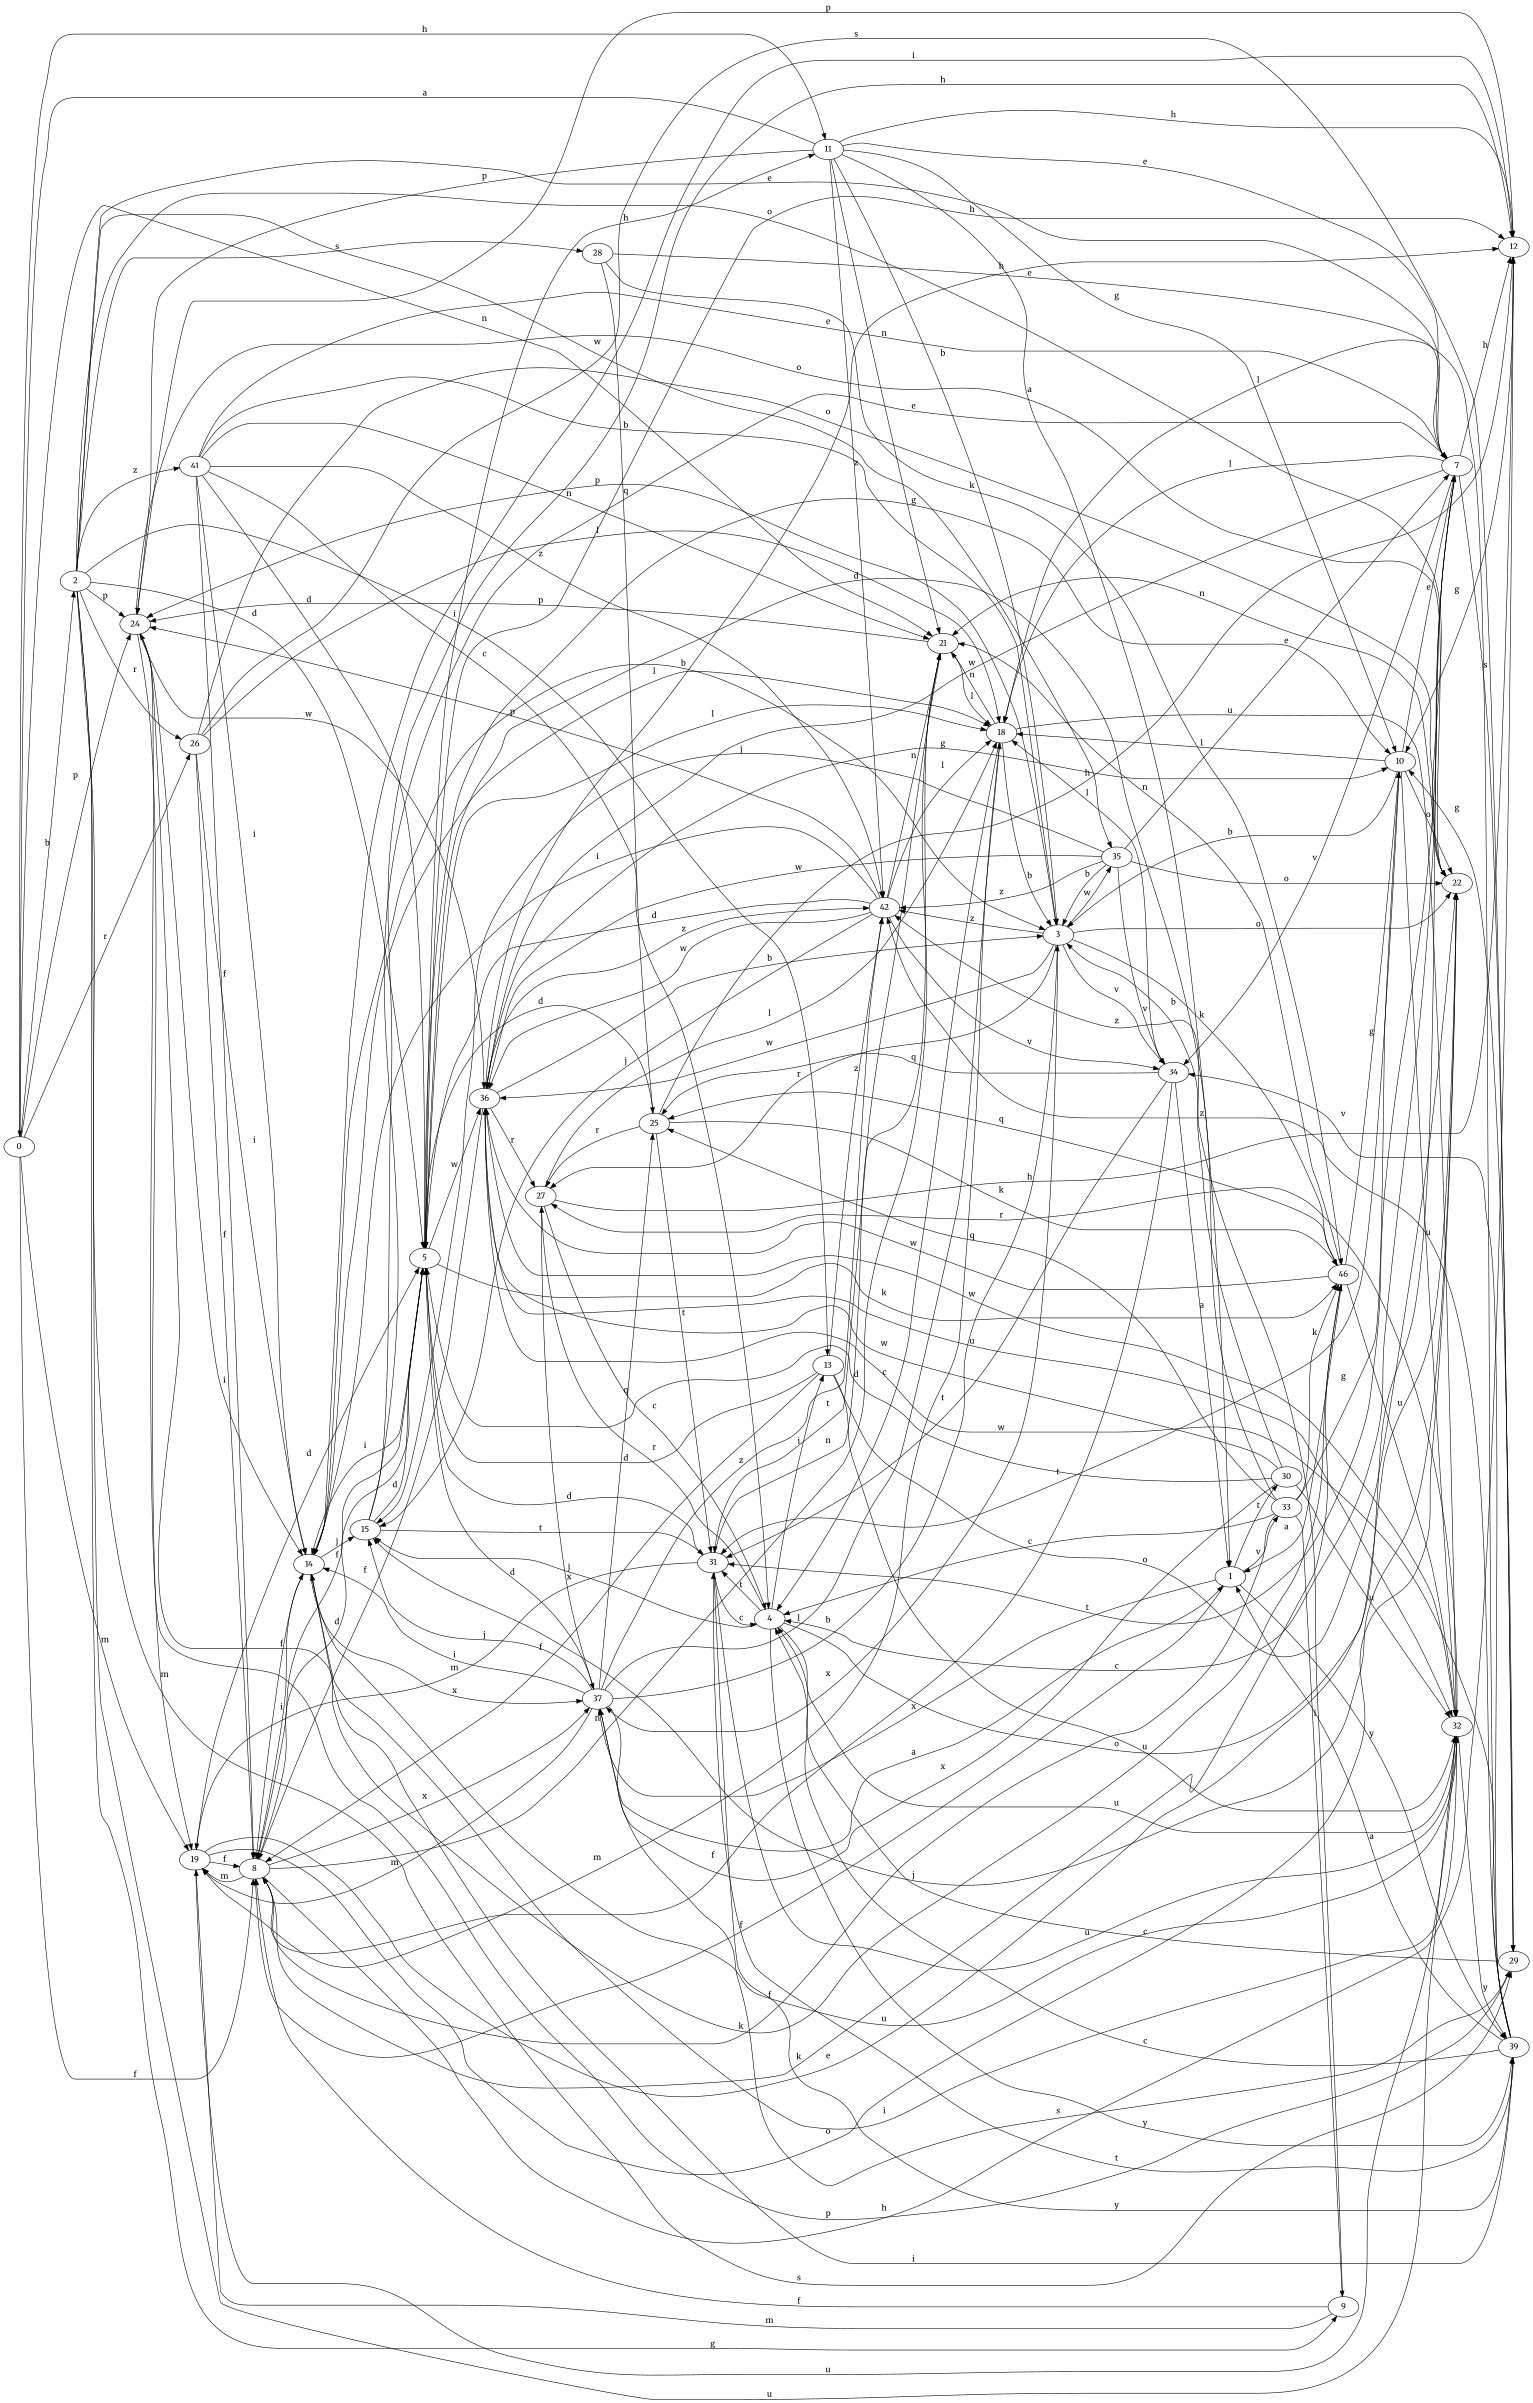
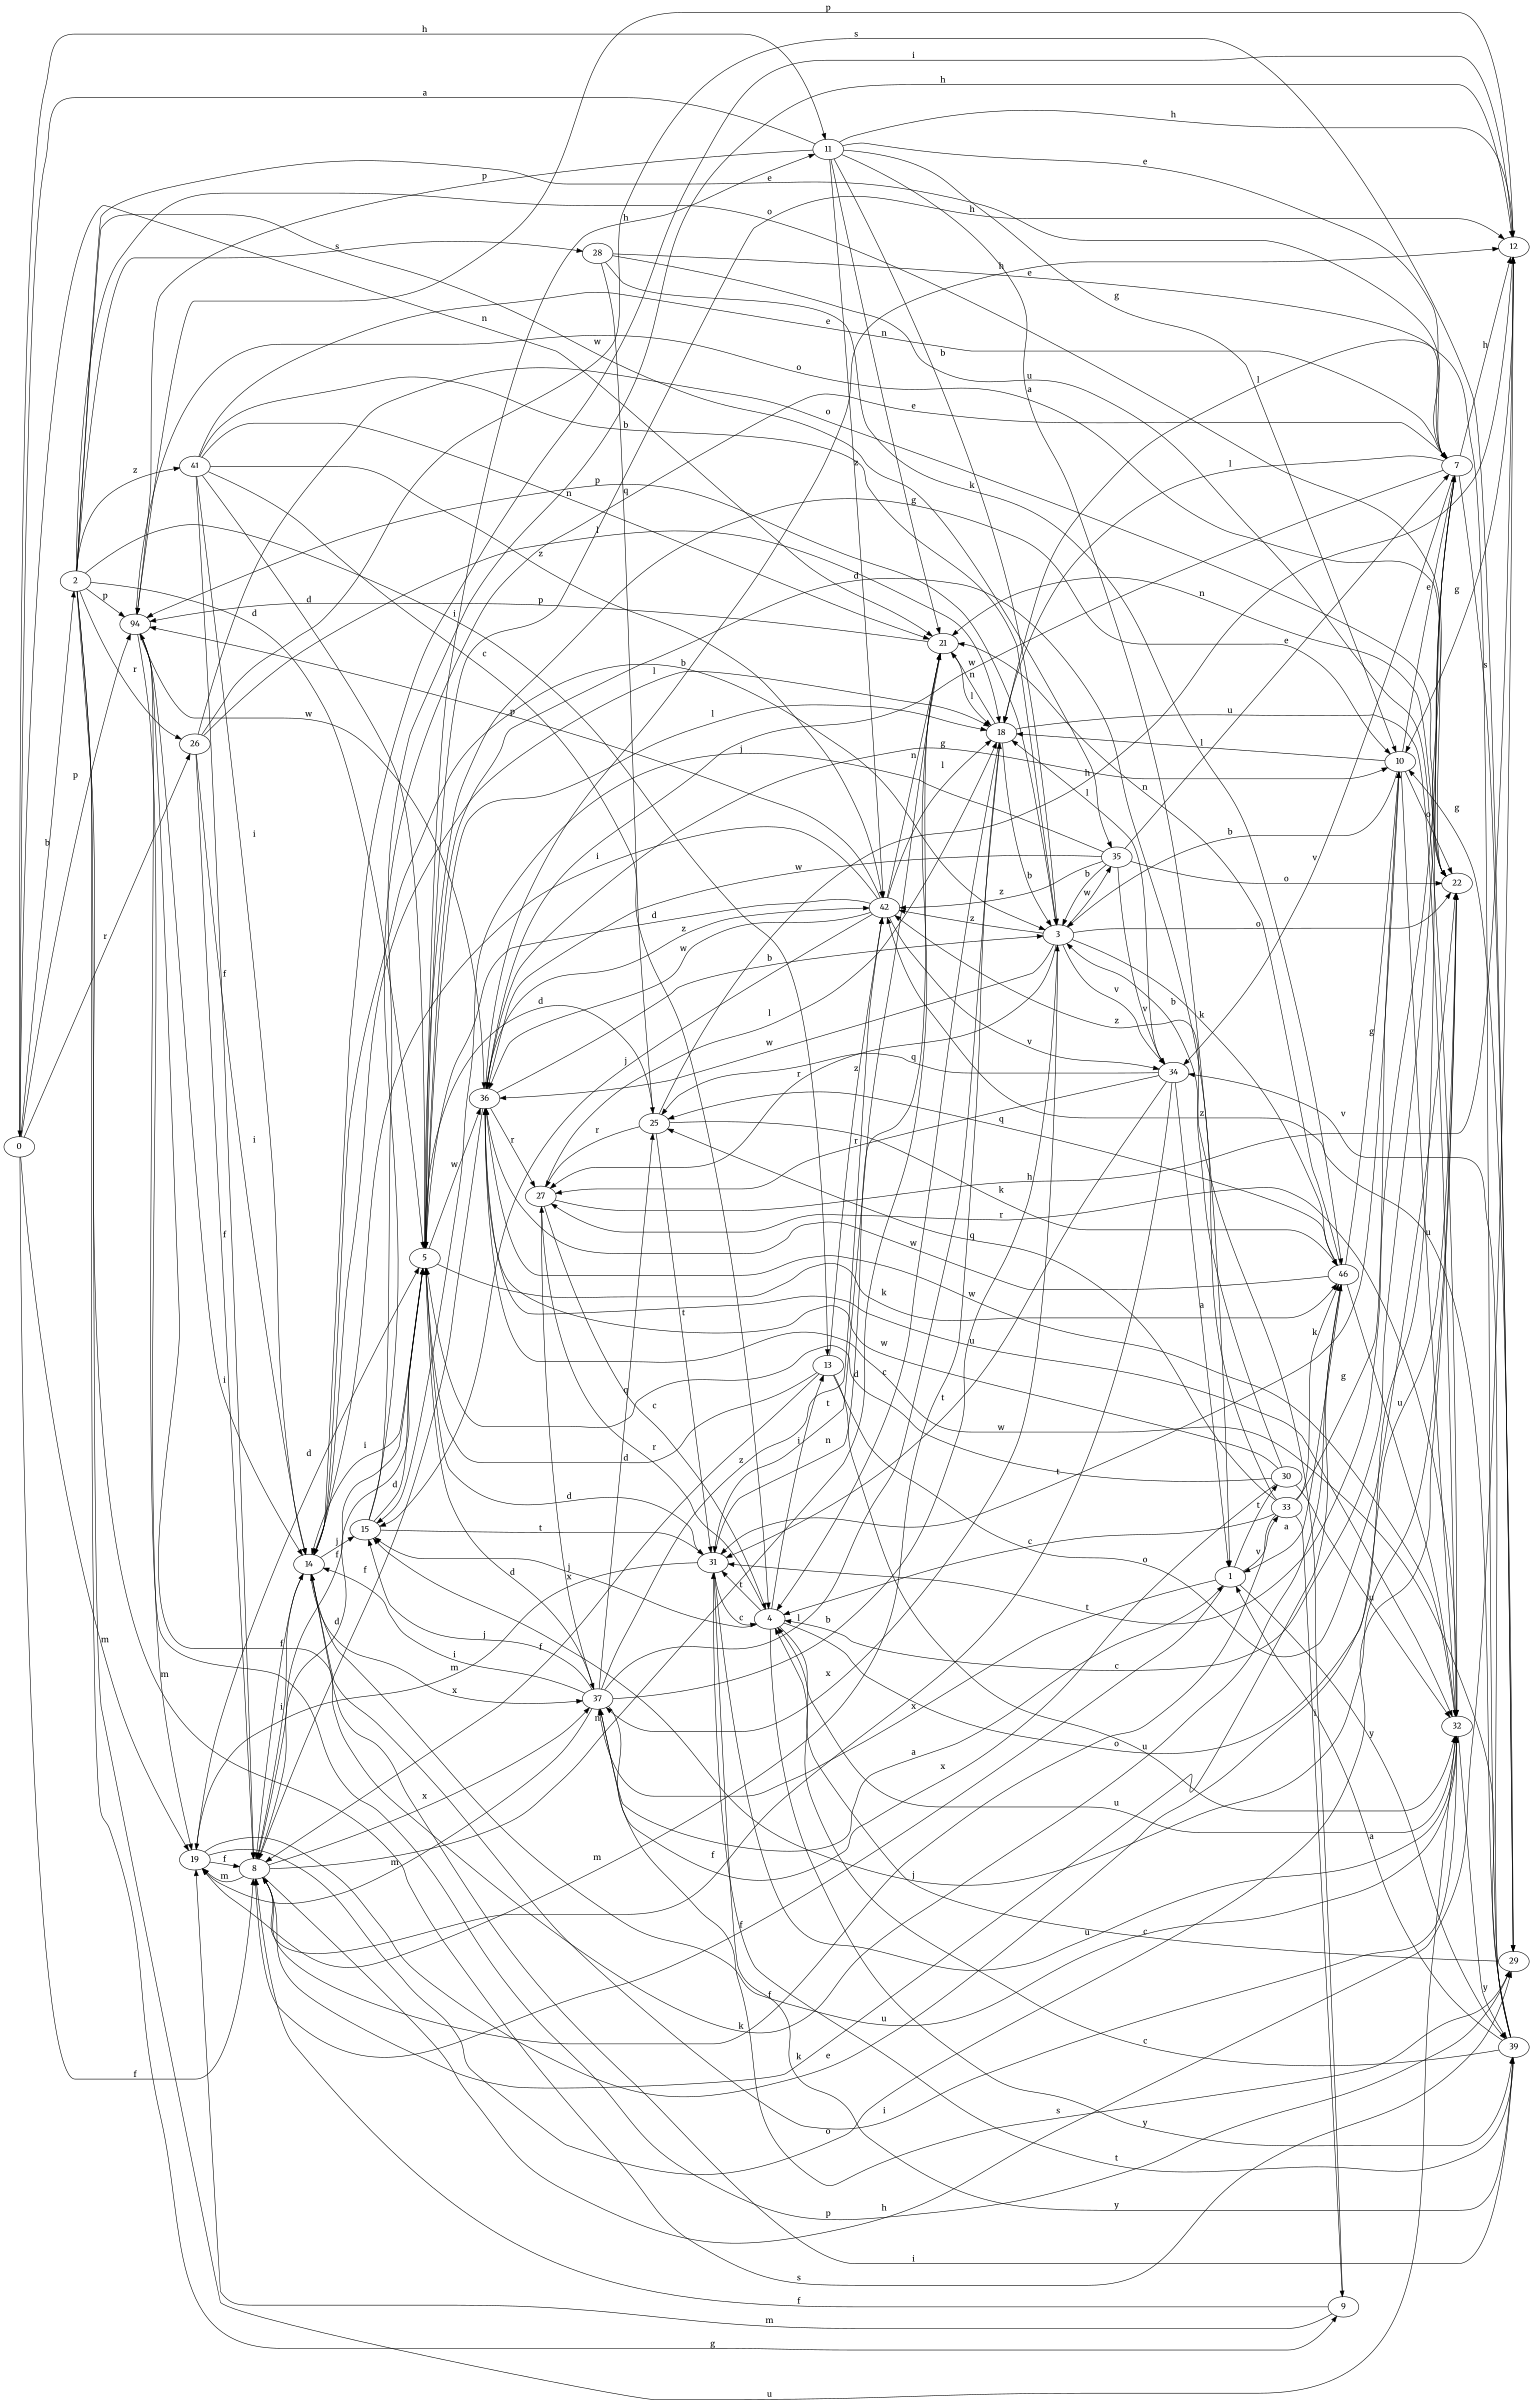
(135, 624) -> (135, 624)
none -> (845, 1149)
(890, 2374) -> (1385, 692)
